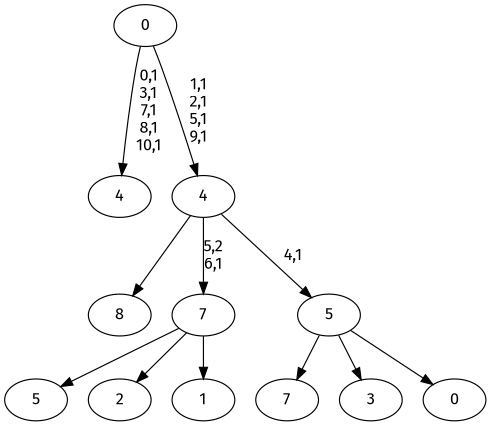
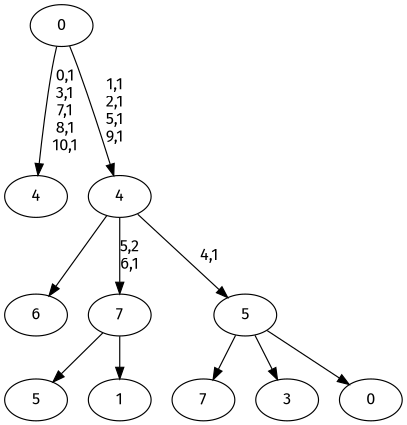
(120, 315) -> (36, 315)
(120, 400) -> none
